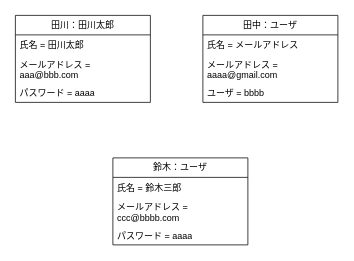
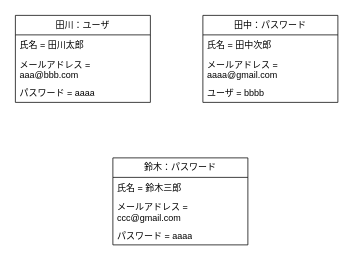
(83, 25) -> (83, 25)
(270, 25) -> (270, 25)
(253, 46) -> (240, 46)
(180, 168) -> (180, 168)
(181, 213) -> (181, 213)
